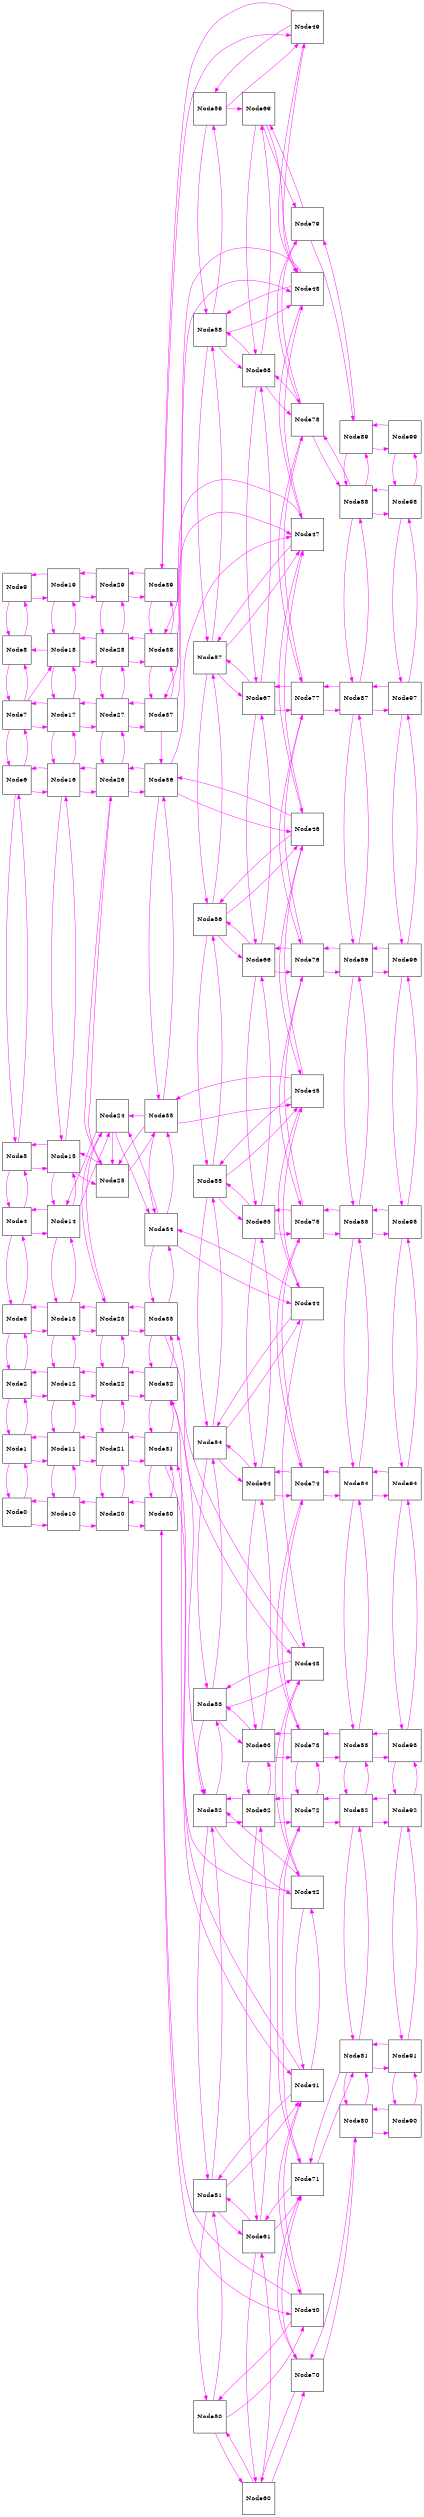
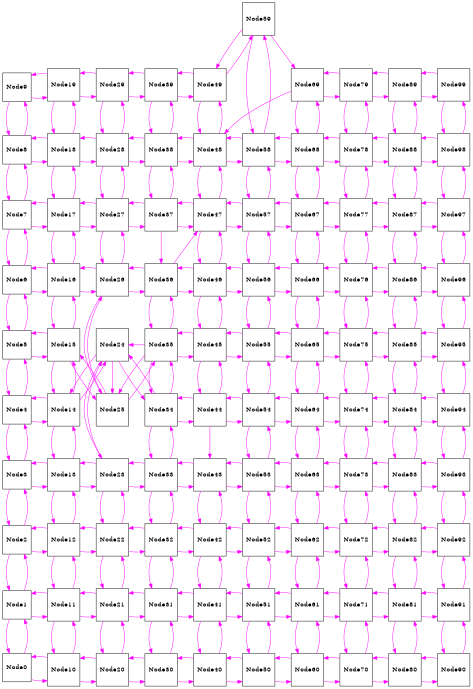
(38, 685) -> (37, 162)
(191, 1594) -> (183, 552)
